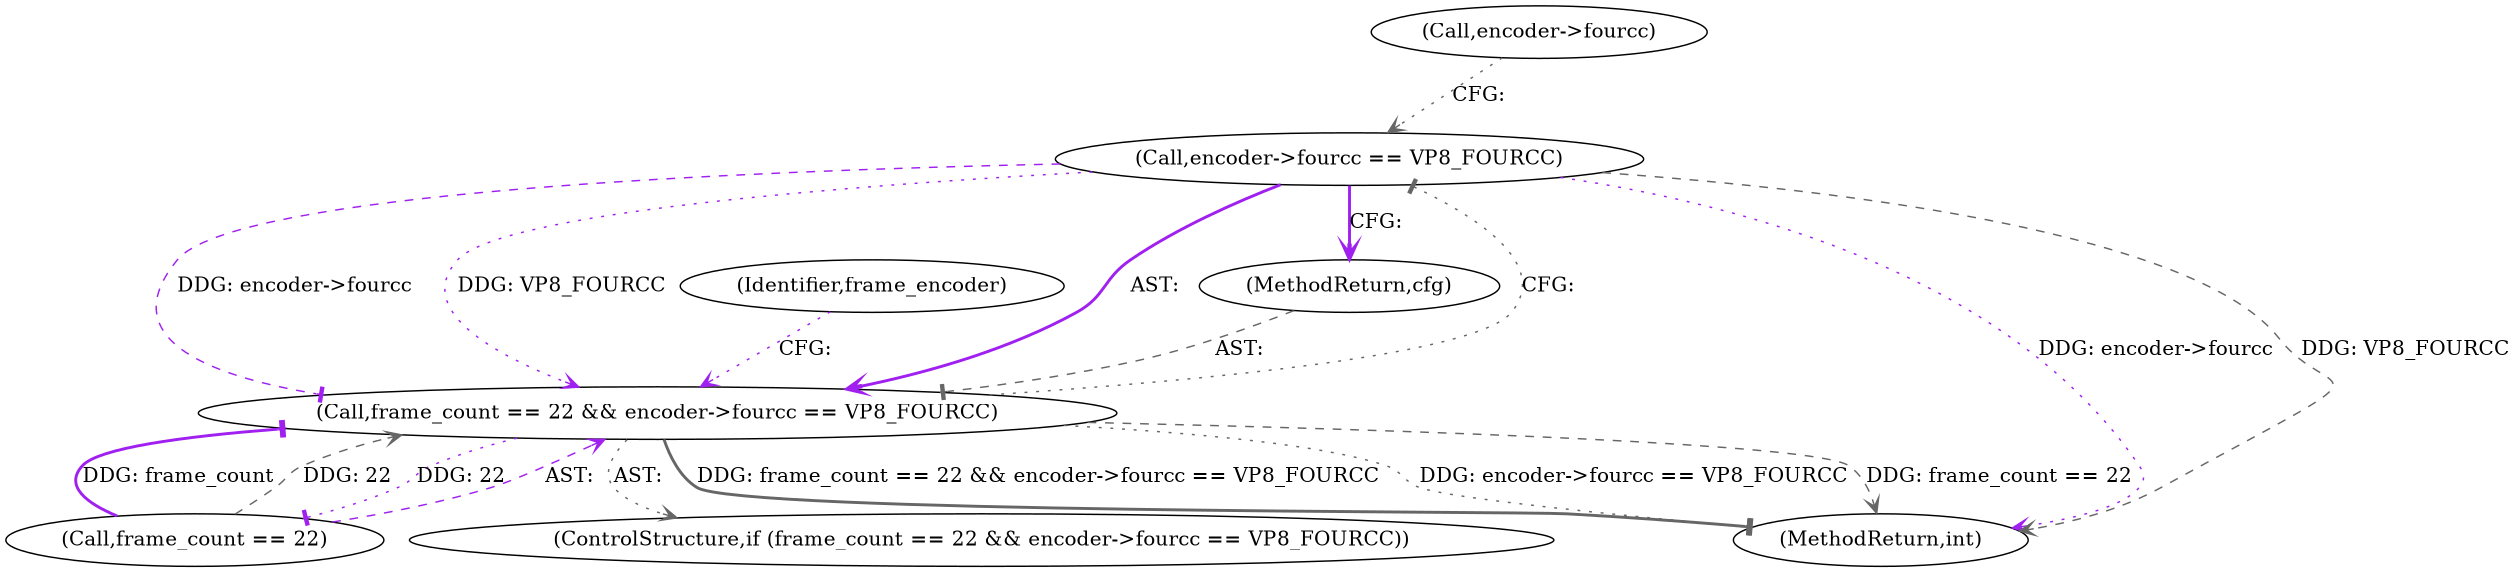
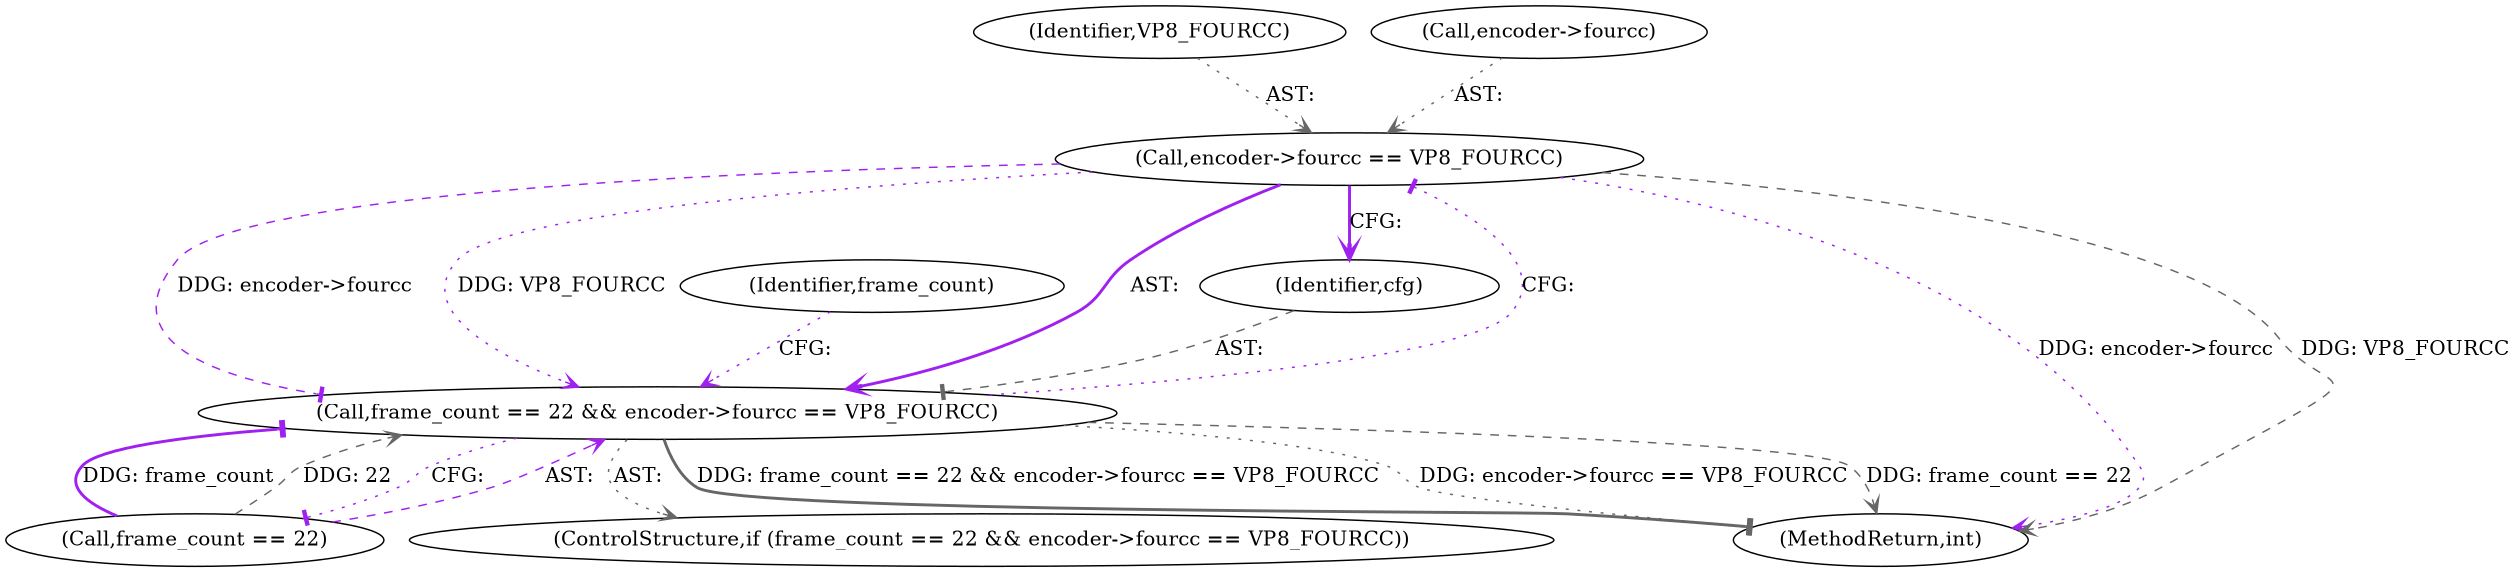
none -> (1160, 32)
(1482, 96) -> (1482, 96)
(872, 286) -> (872, 286)
(1350, 286) -> (1350, 286)
(1343, 360) -> (1343, 360)
(461, 477) -> (461, 477)
